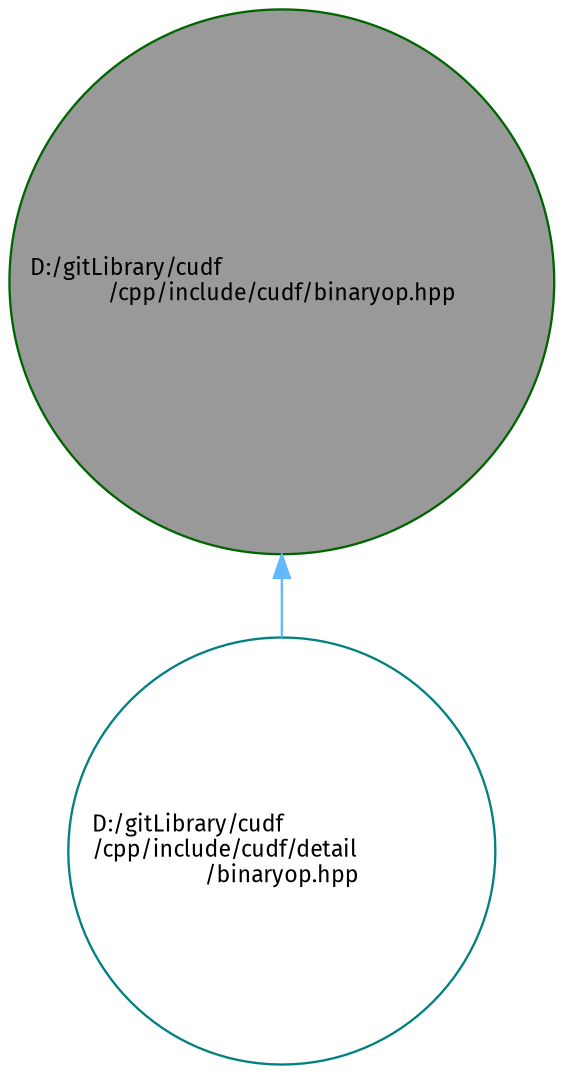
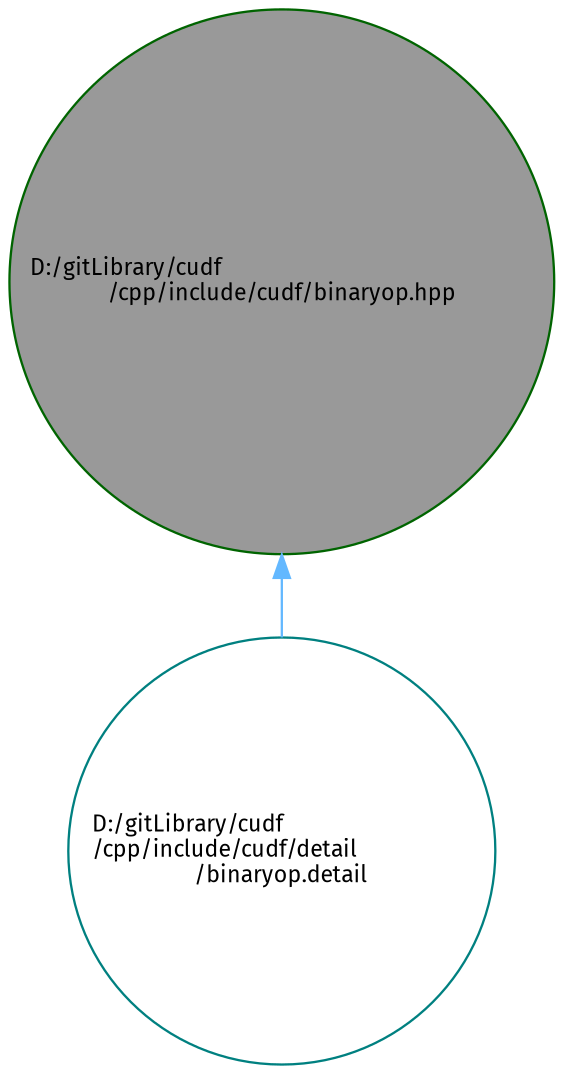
(282, 851) -> (282, 851)
